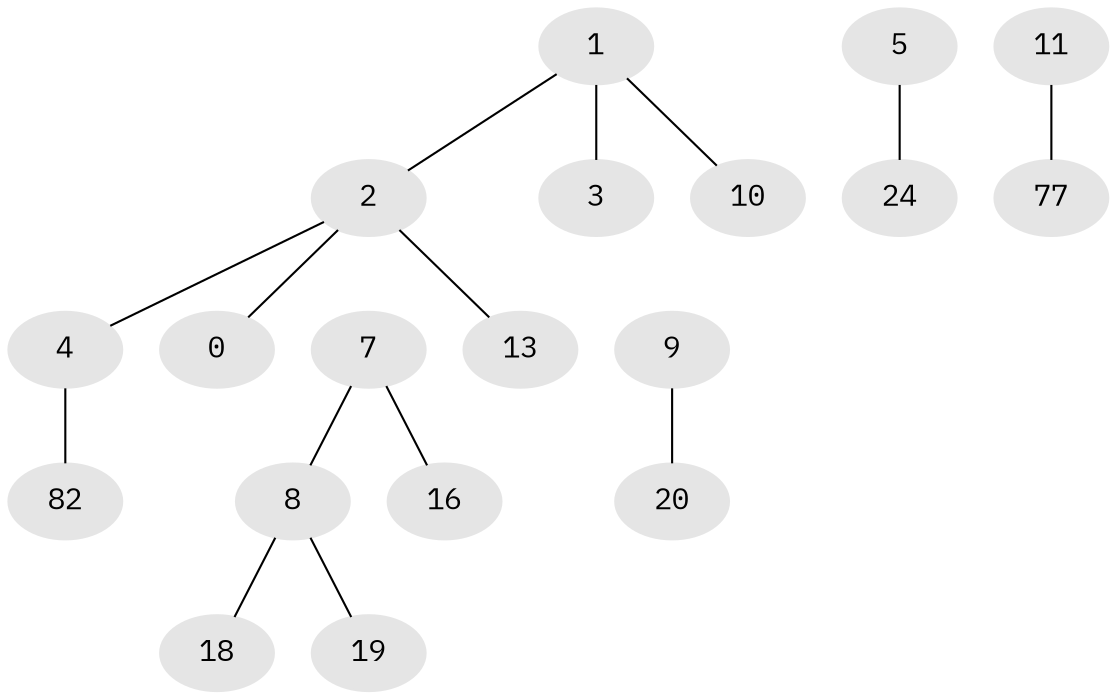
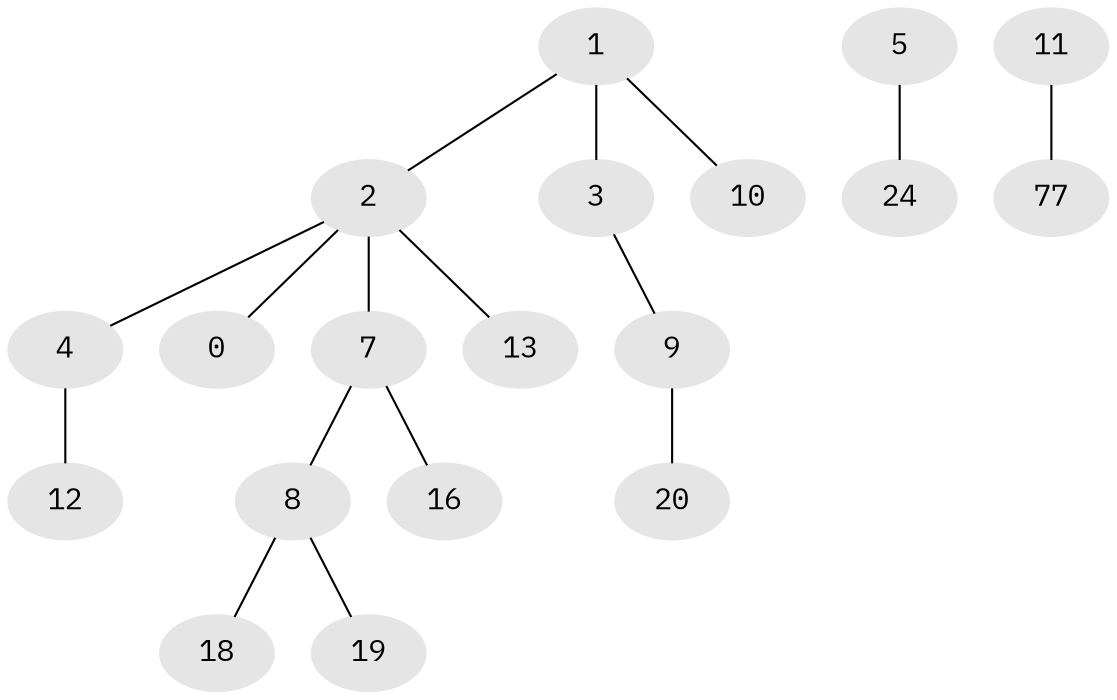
none -> (369, 274)
none -> (634, 274)
(65, 501) -> (65, 501)
